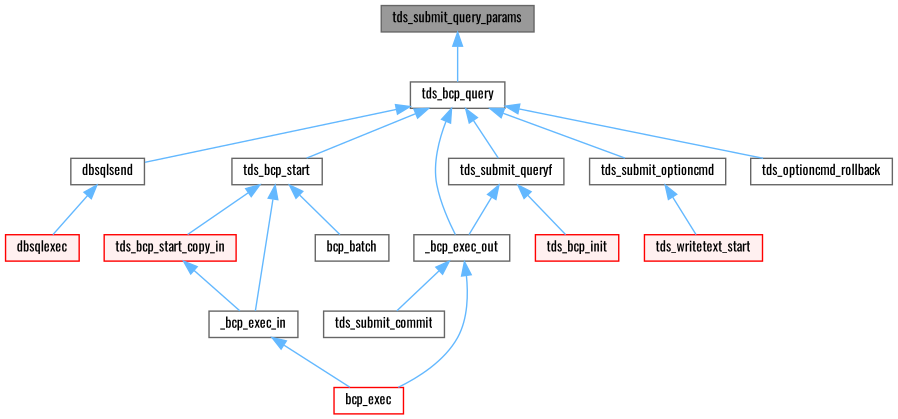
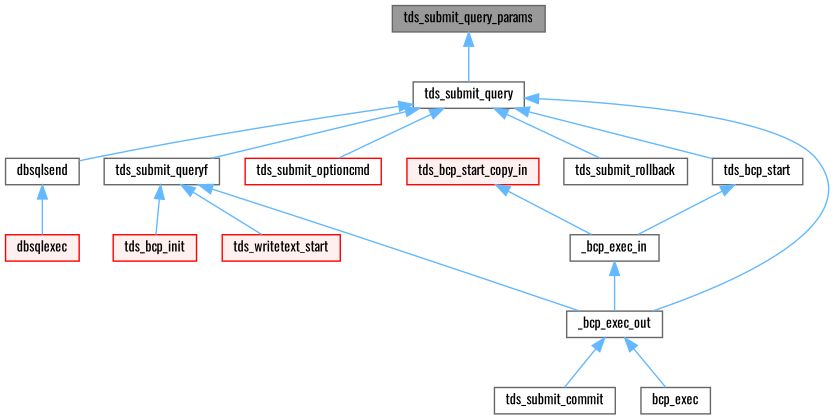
(458, 95) -> (469, 95)
(658, 172) -> (313, 172)
(822, 172) -> (626, 172)
(218, 214) -> none
(684, 216) -> (227, 213)
(352, 248) -> none
(317, 366) -> (615, 293)
(369, 401) -> (676, 401)
